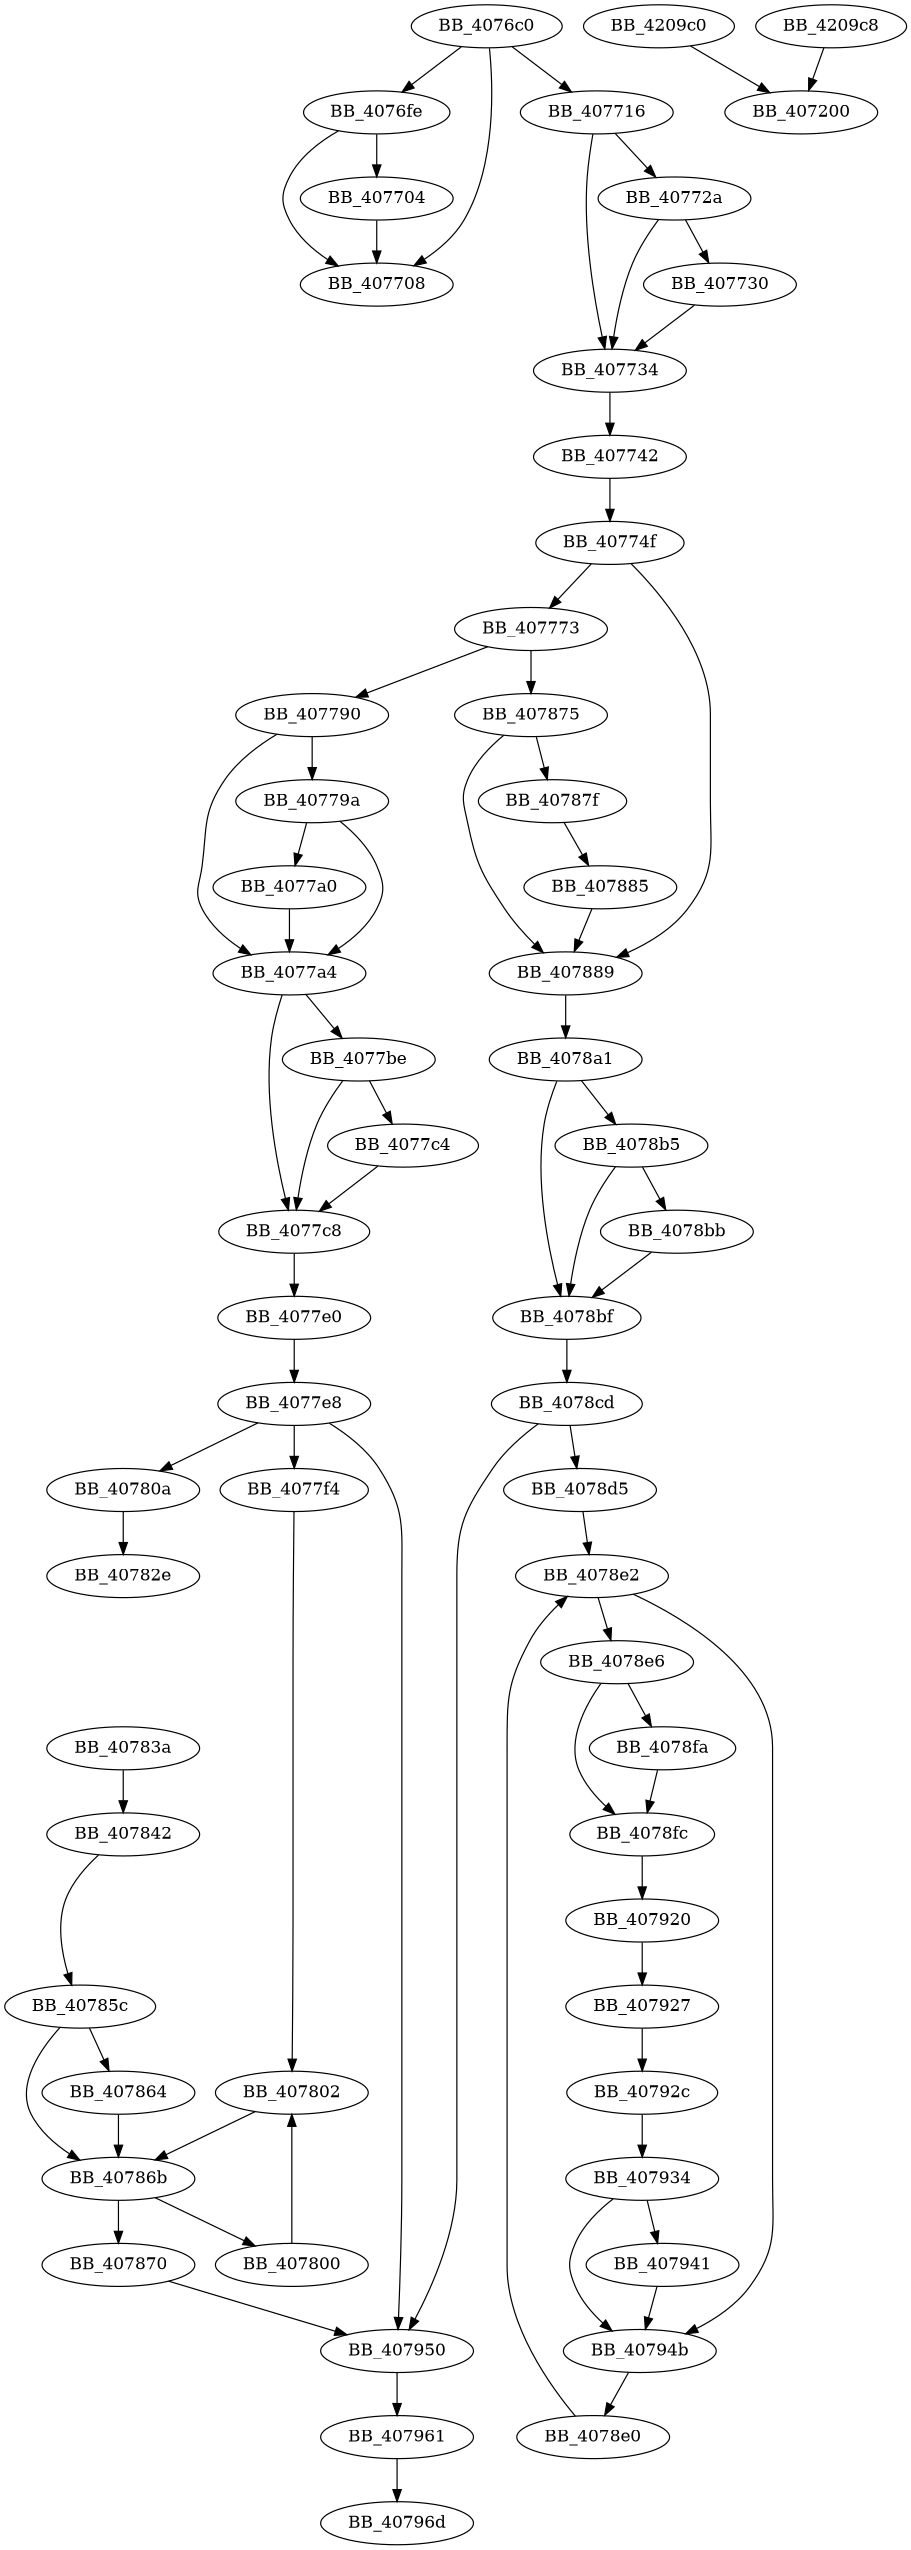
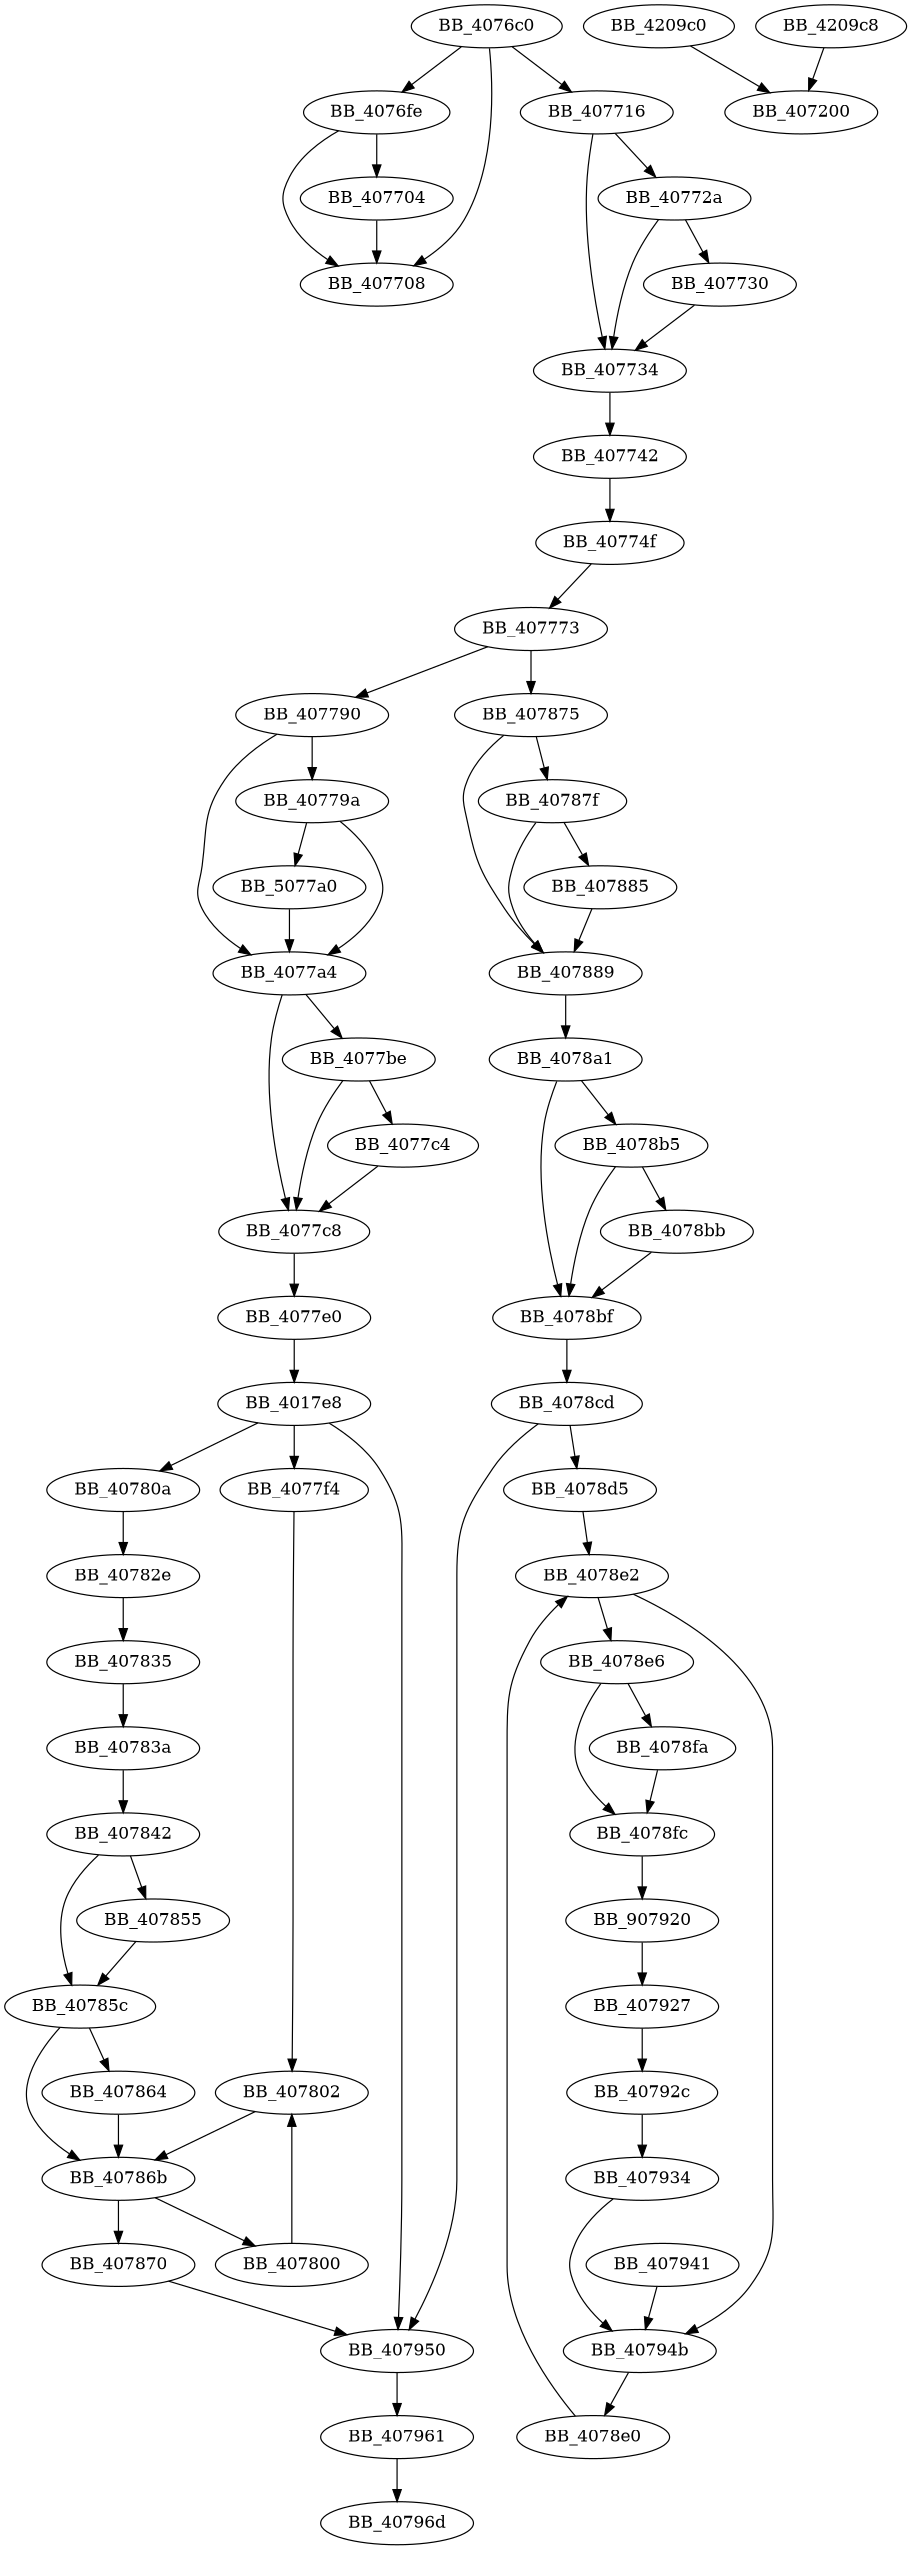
(710, 765) -> (509, 883)
(289, 887) -> (289, 887)
(294, 1404) -> (294, 1404)
none -> (123, 1662)
none -> (153, 1921)
(642, 1921) -> (642, 1921)
(651, 2216) -> none
